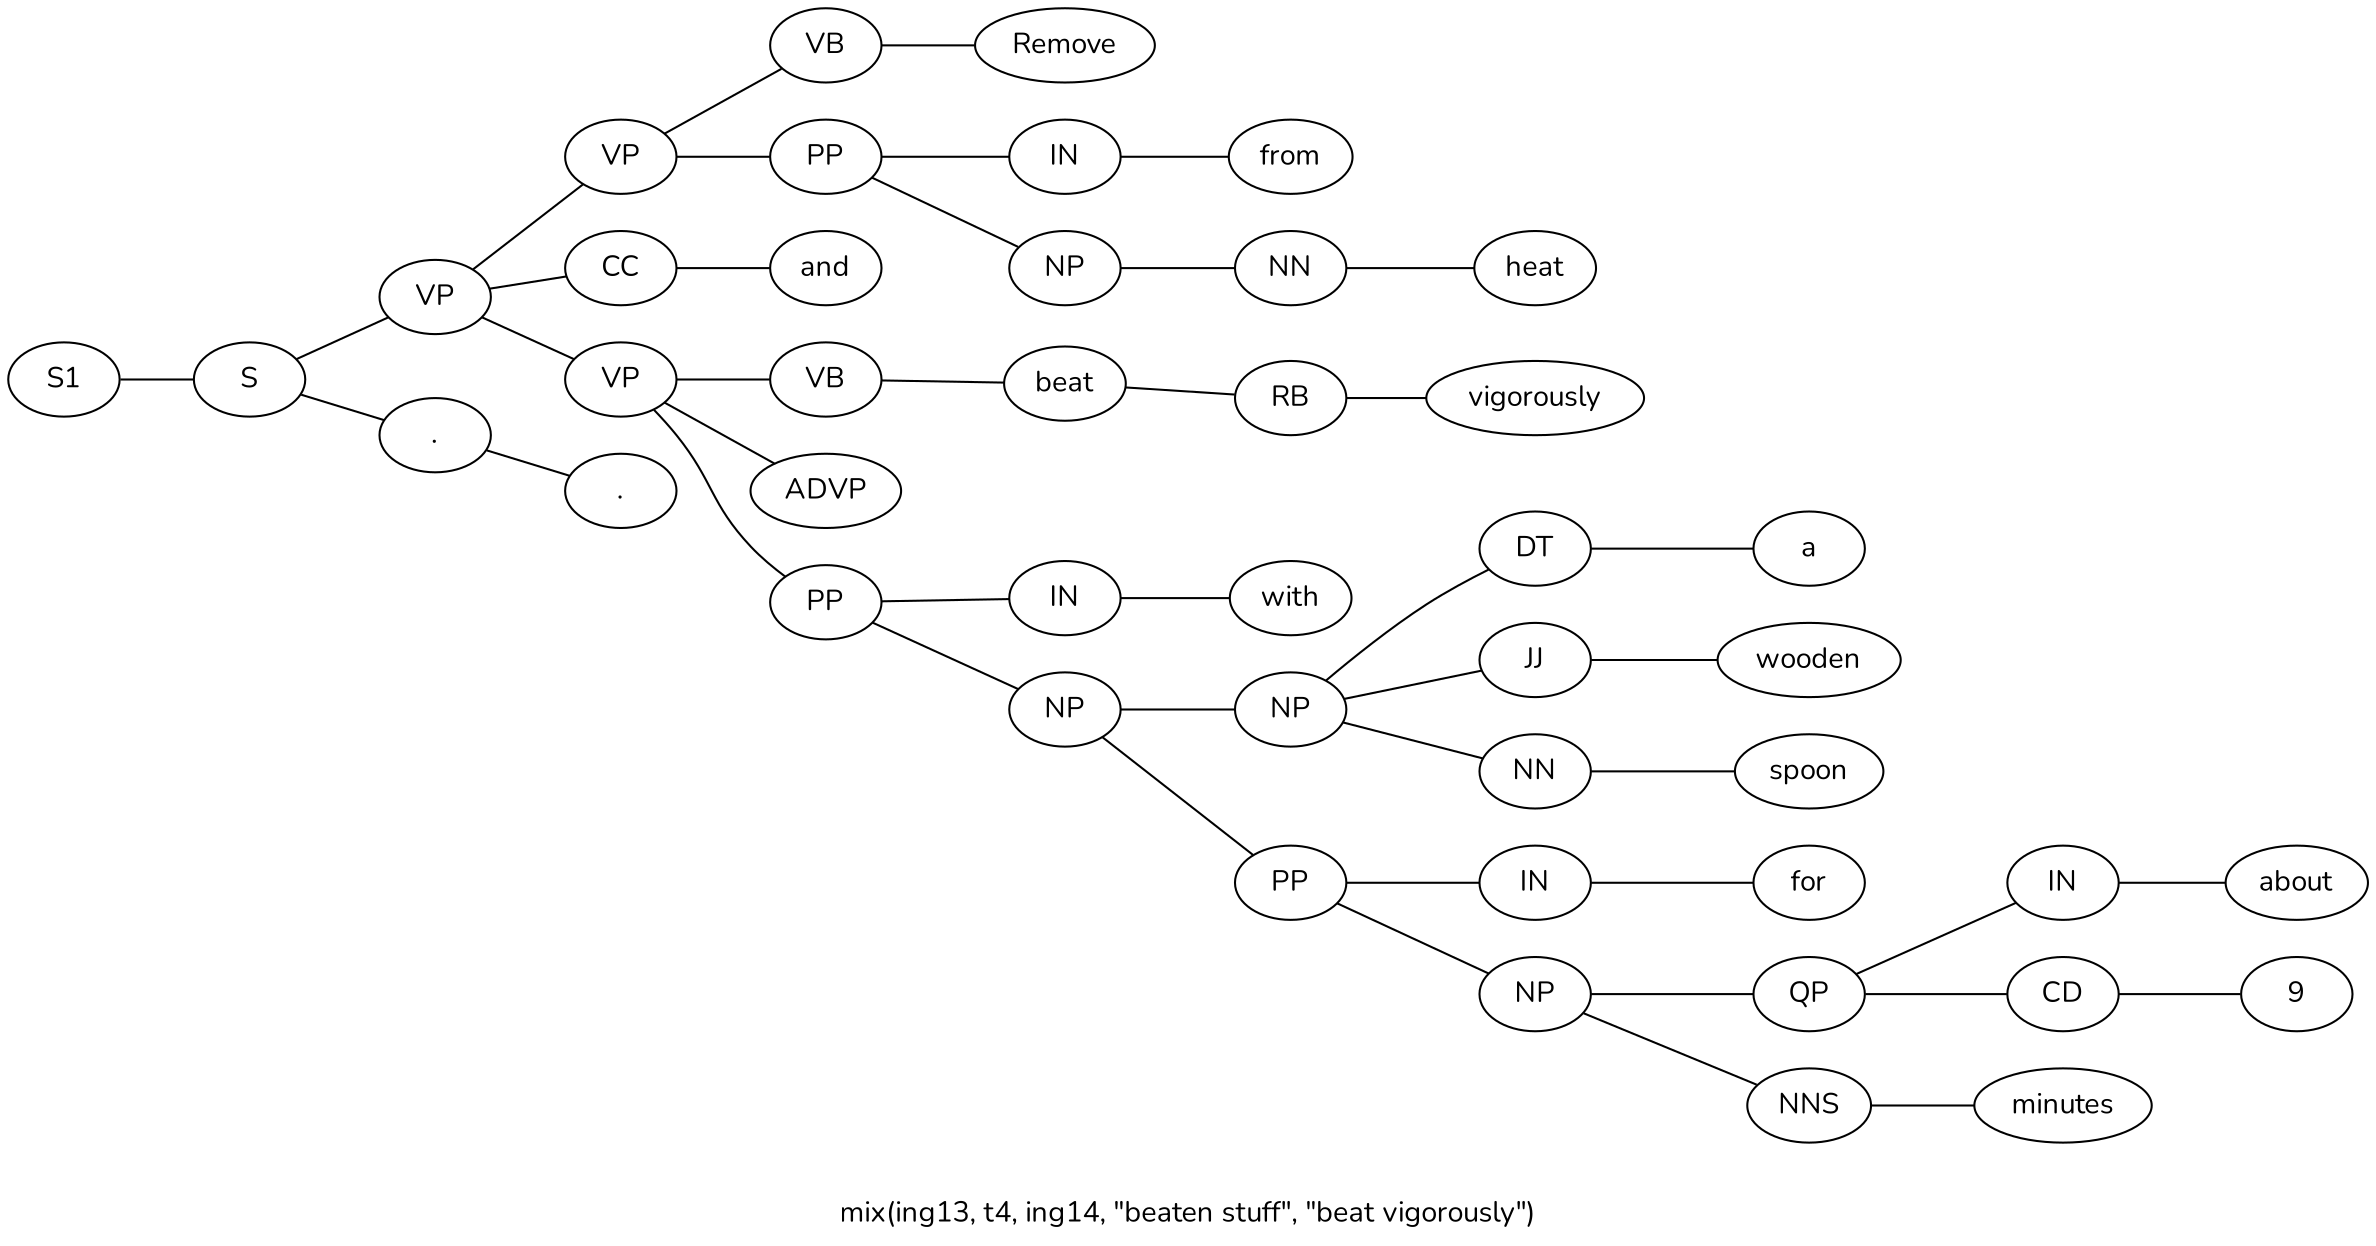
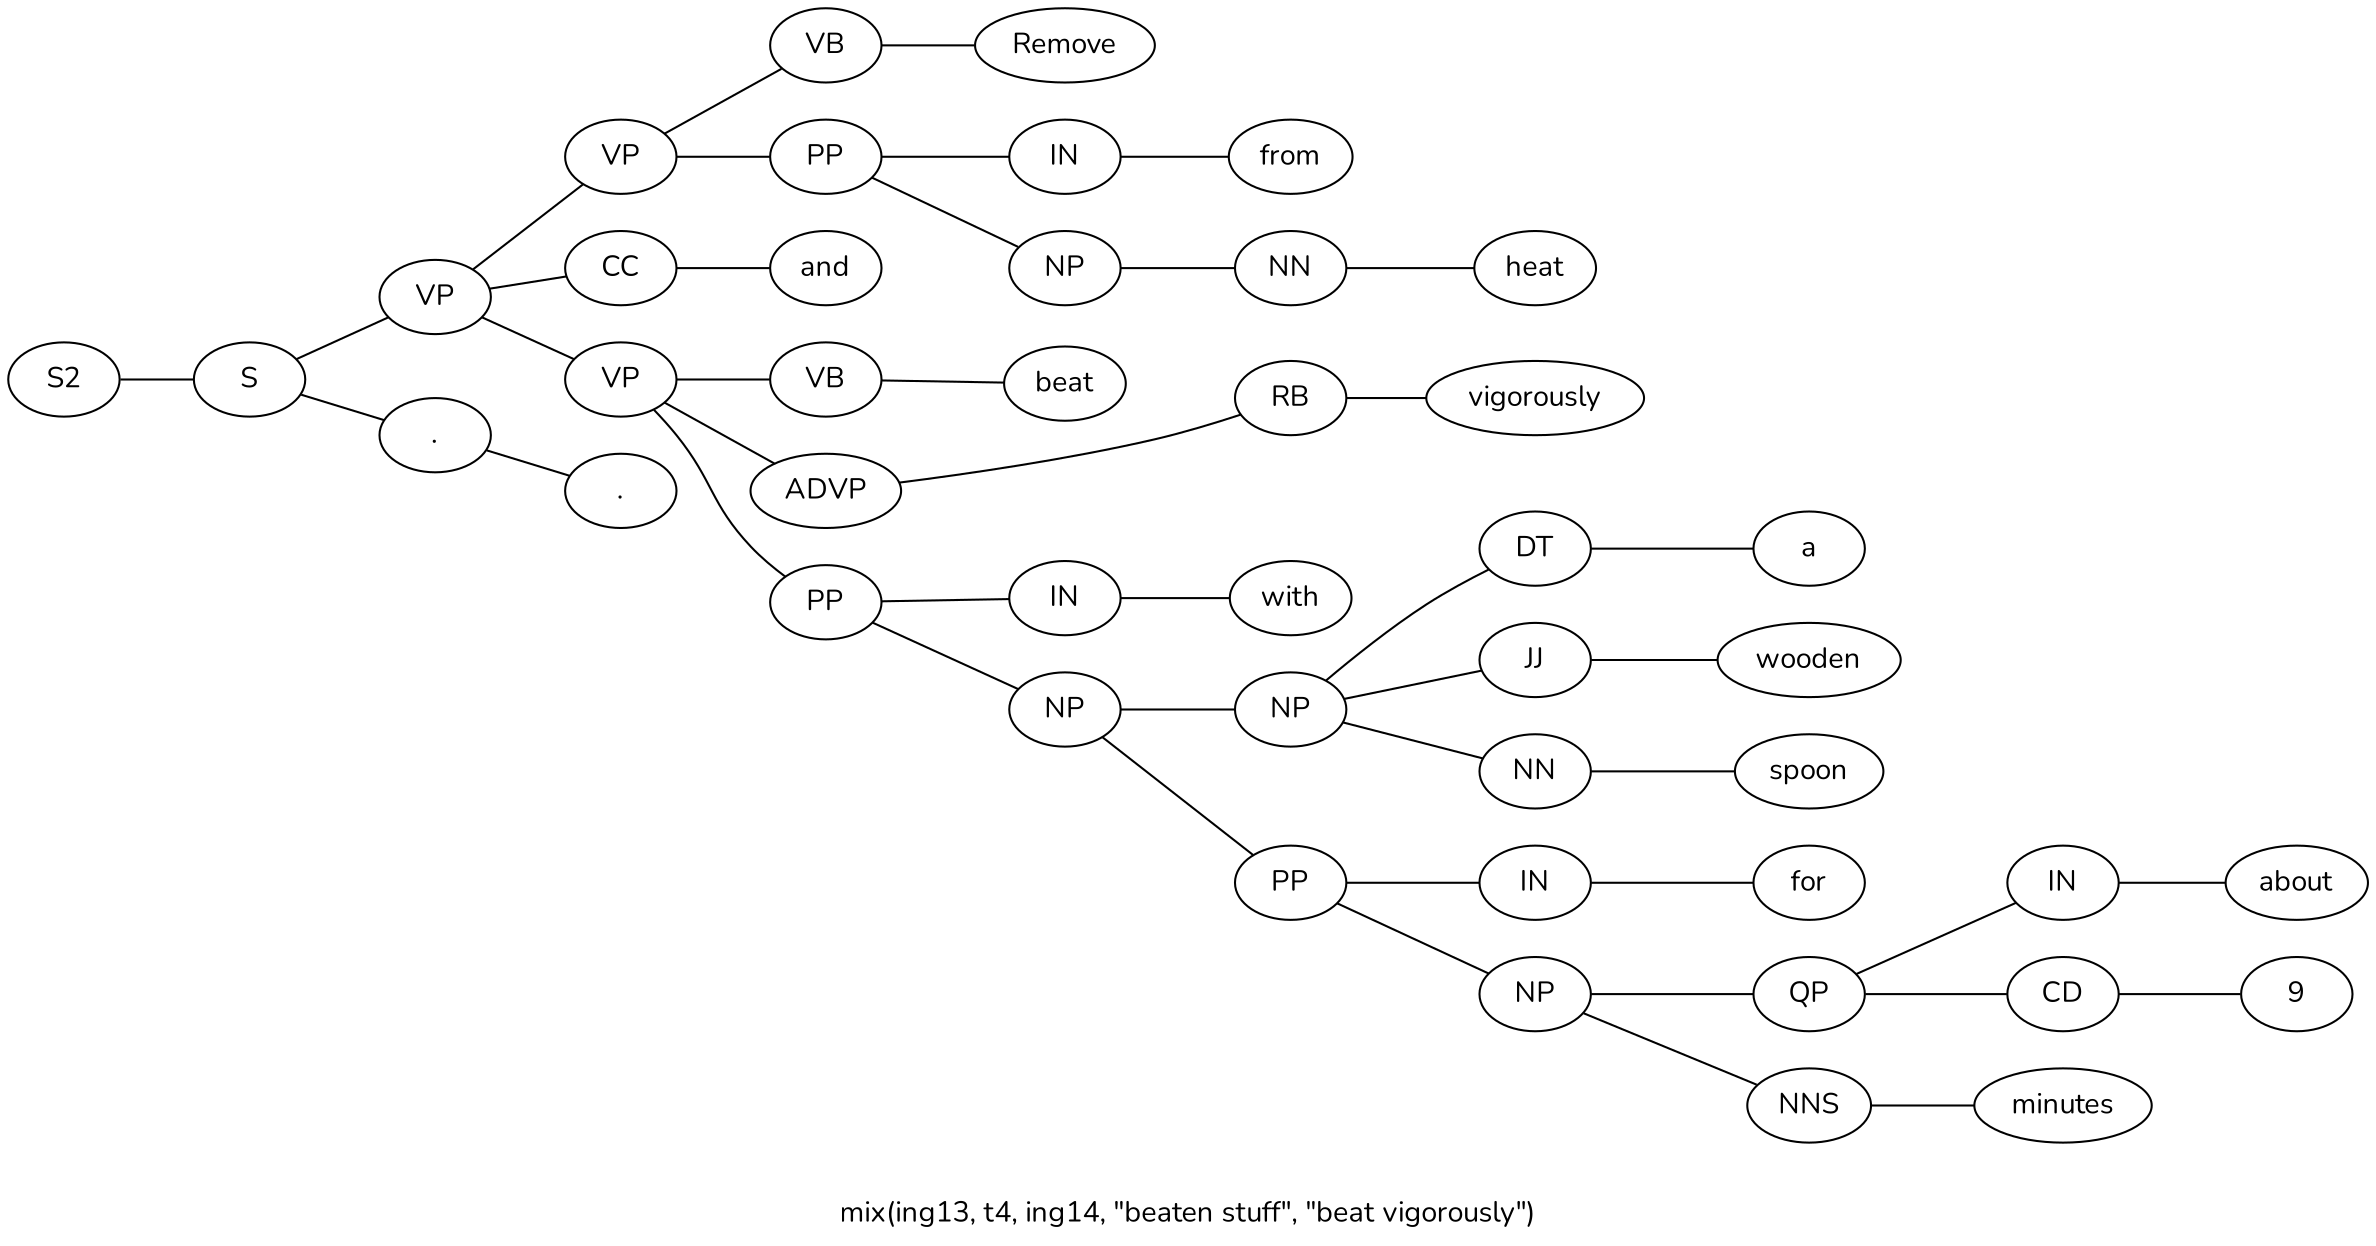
(64, 380) -> (64, 380)
(1180, 391) -> (1072, 456)
